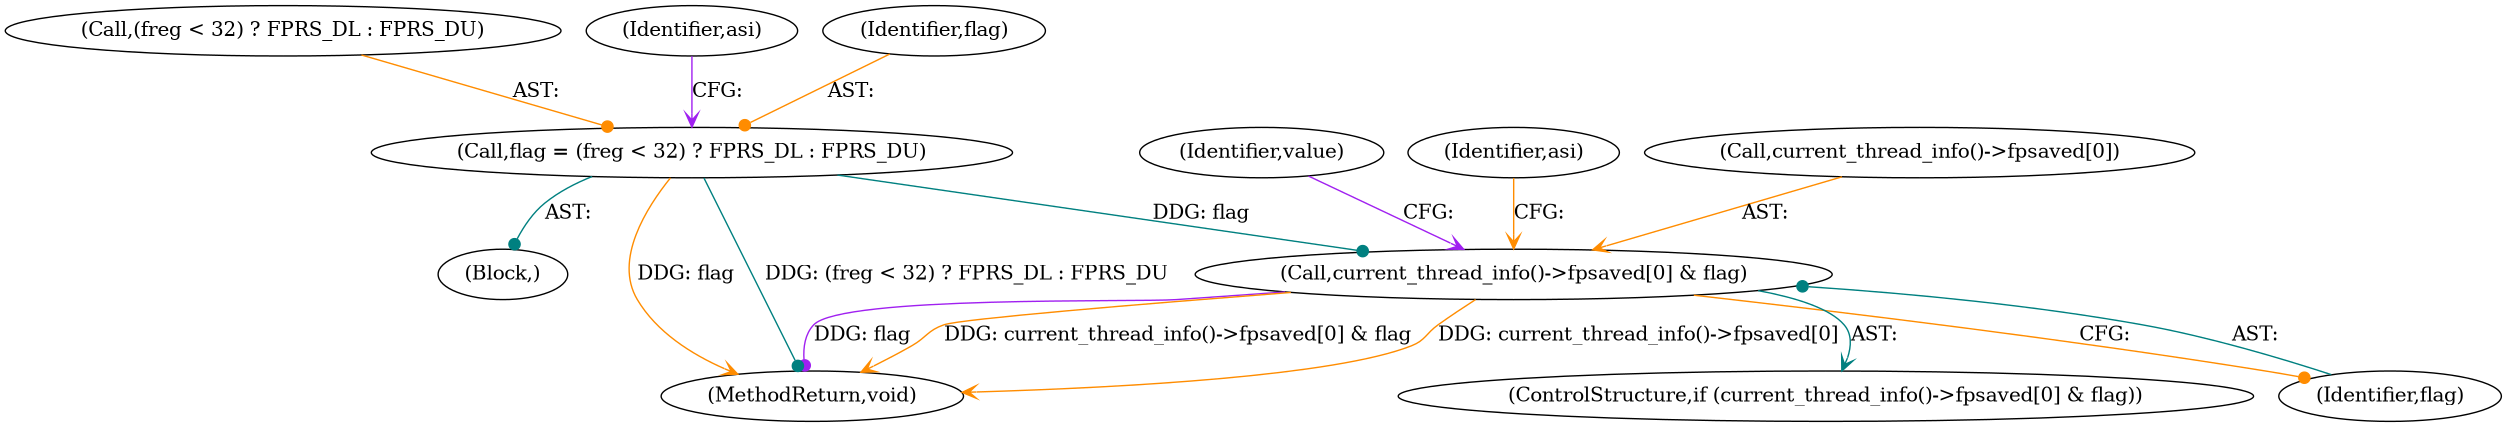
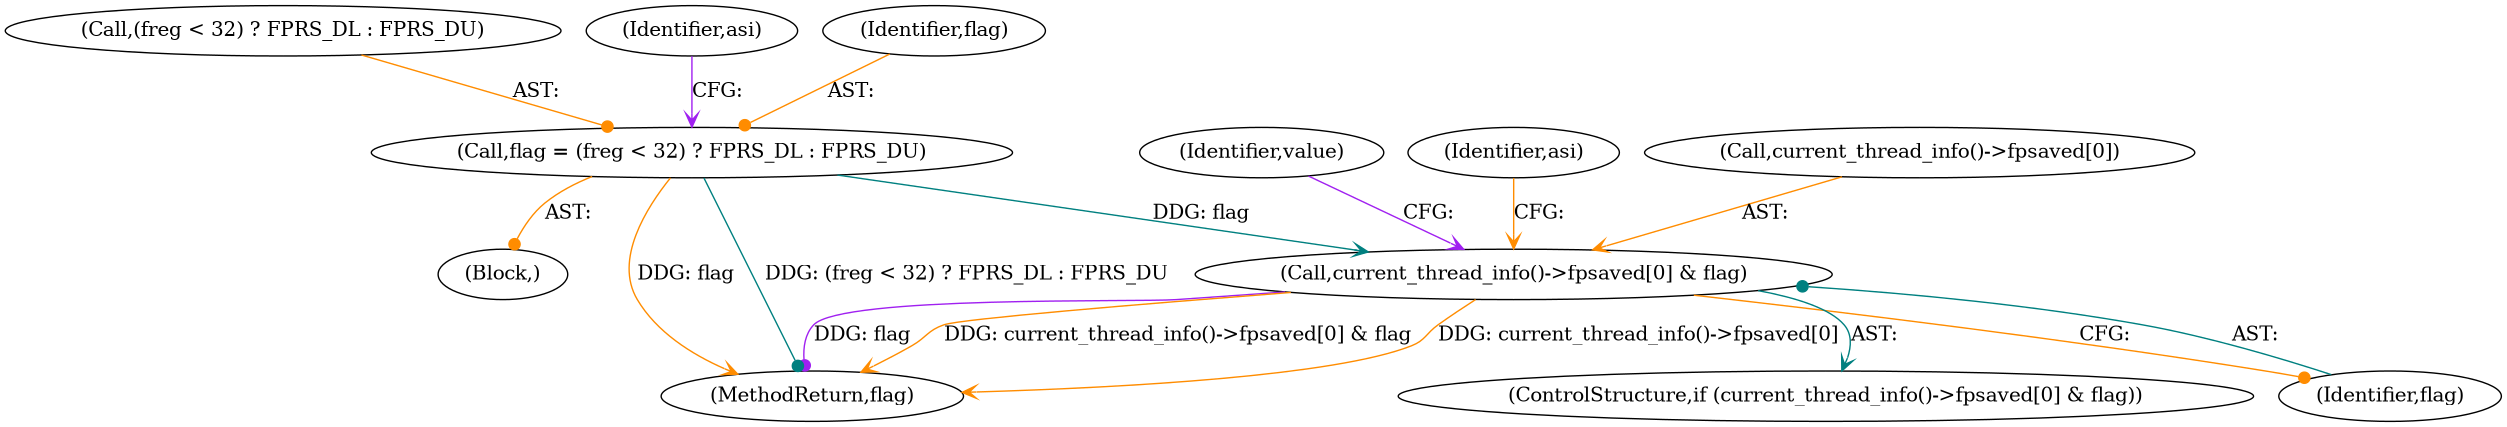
(548, 200) -> (548, 200)
(1097, 213) -> (1097, 213)
(812, 396) -> (812, 396)
